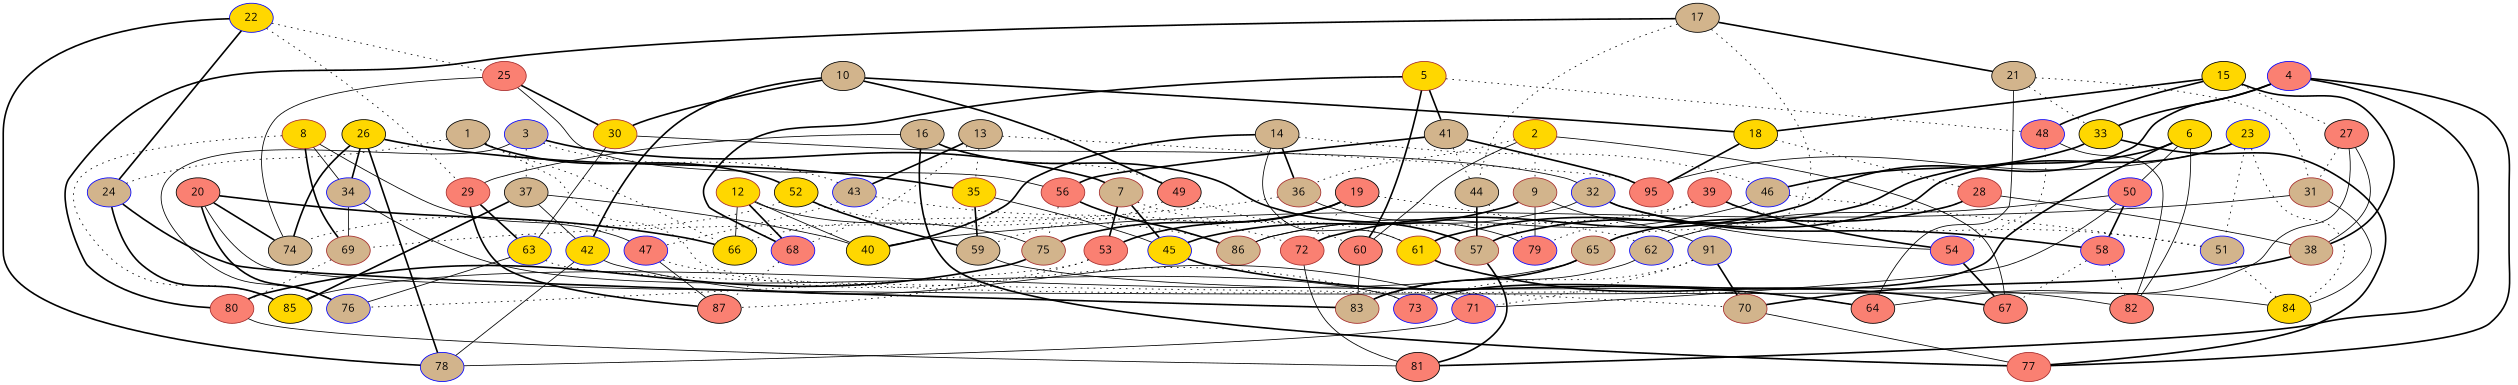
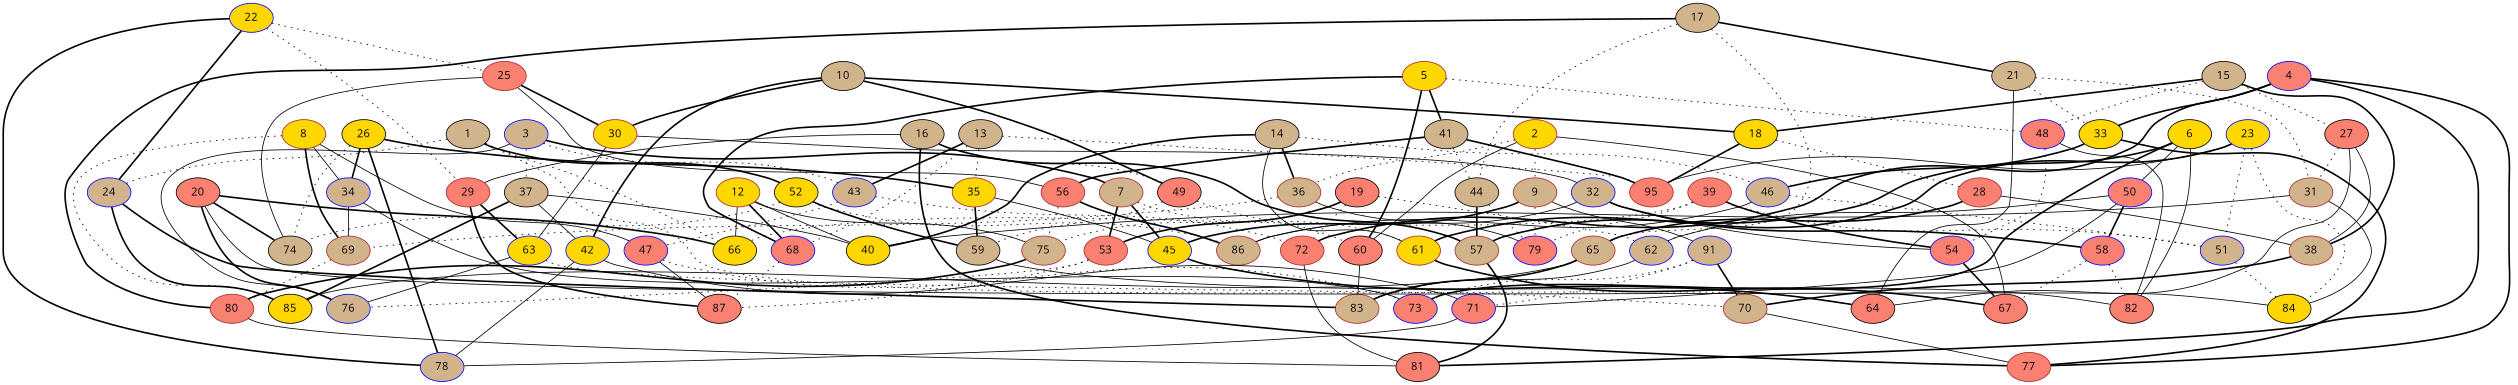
(2224, 76) -> (2224, 76)
(2131, 100) -> (2131, 100)
(317, 181) -> (317, 181)
(1201, 222) -> (1201, 222)
(1535, 222) -> (1535, 222)
